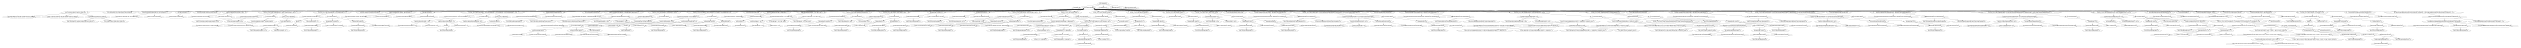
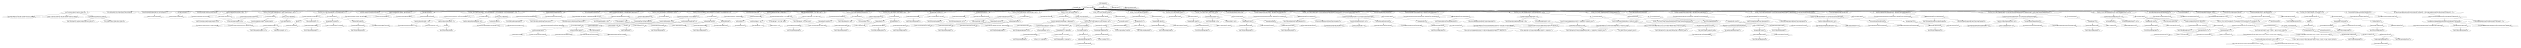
(127, 17) -> none
(1035, 22) -> none
(2322, 22) -> none
(461, 26) -> none
(1733, 35) -> none
